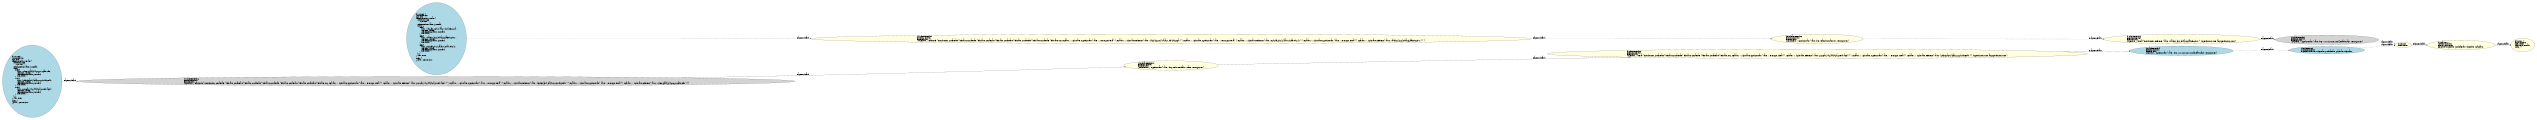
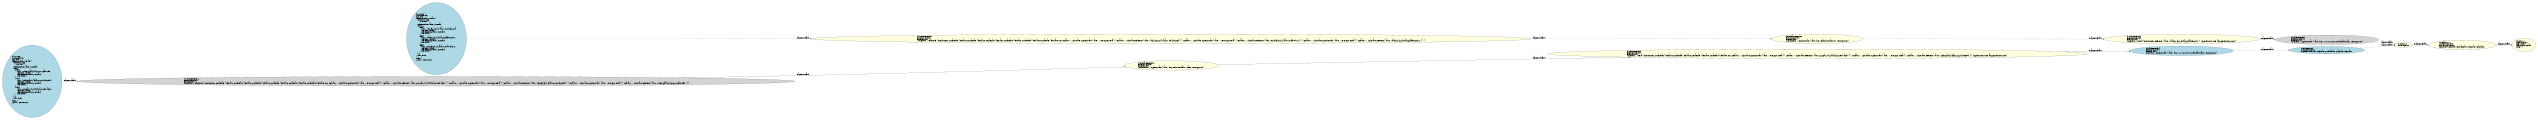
(2403, 45) -> (2404, 45)
